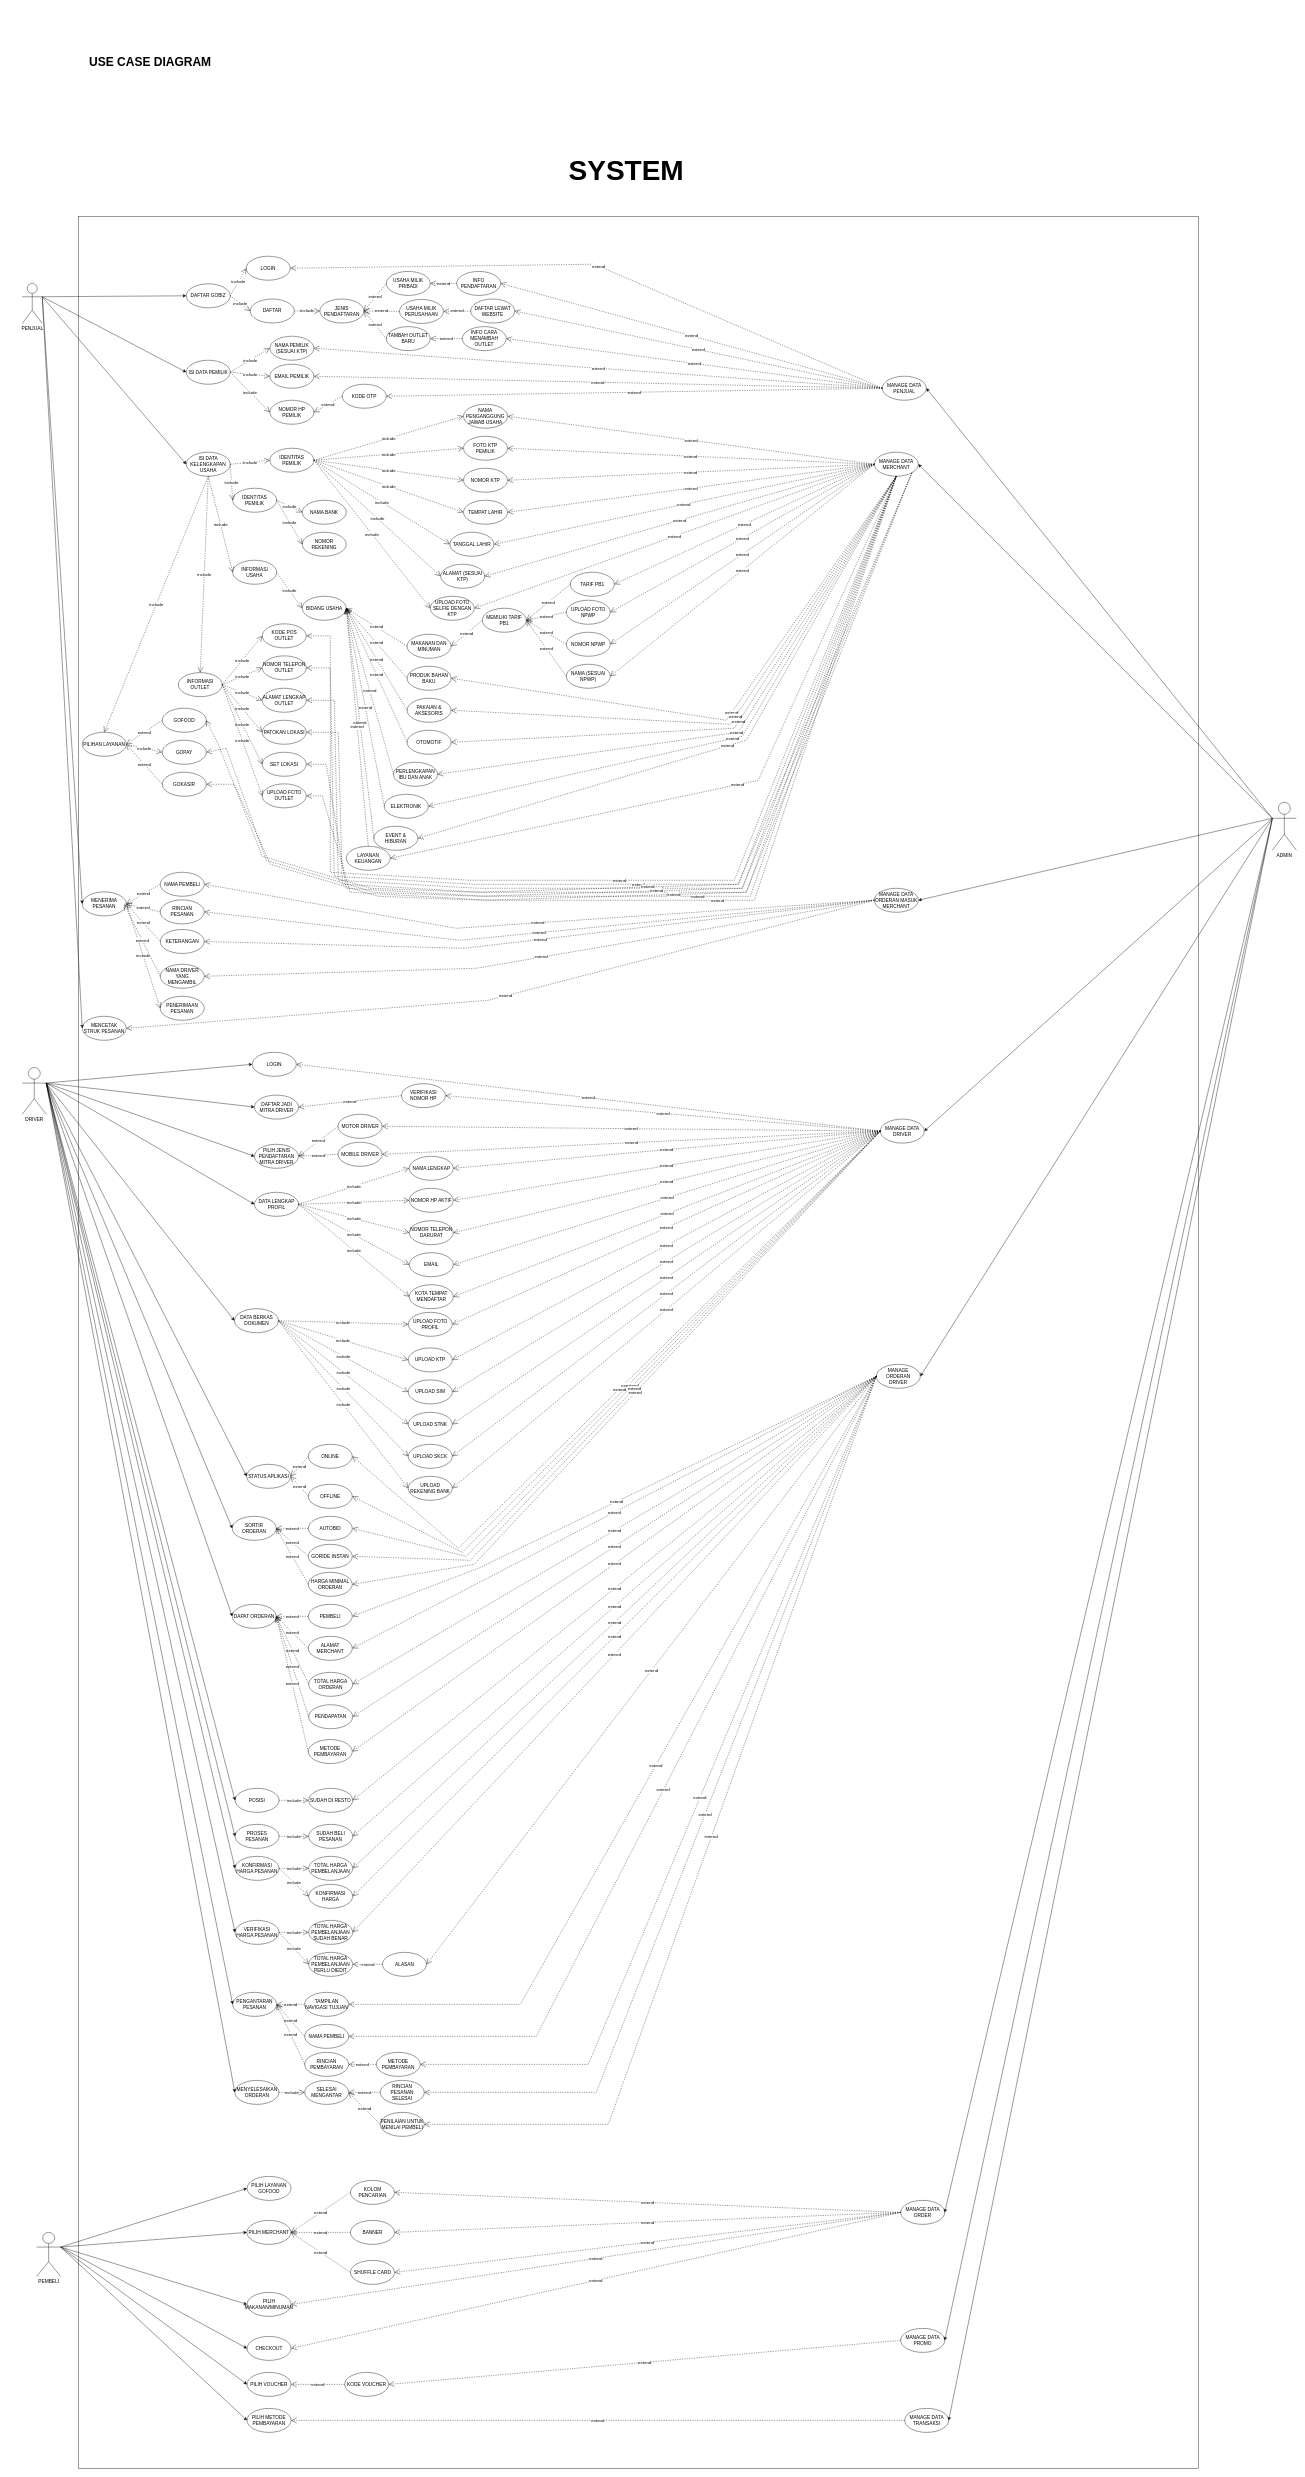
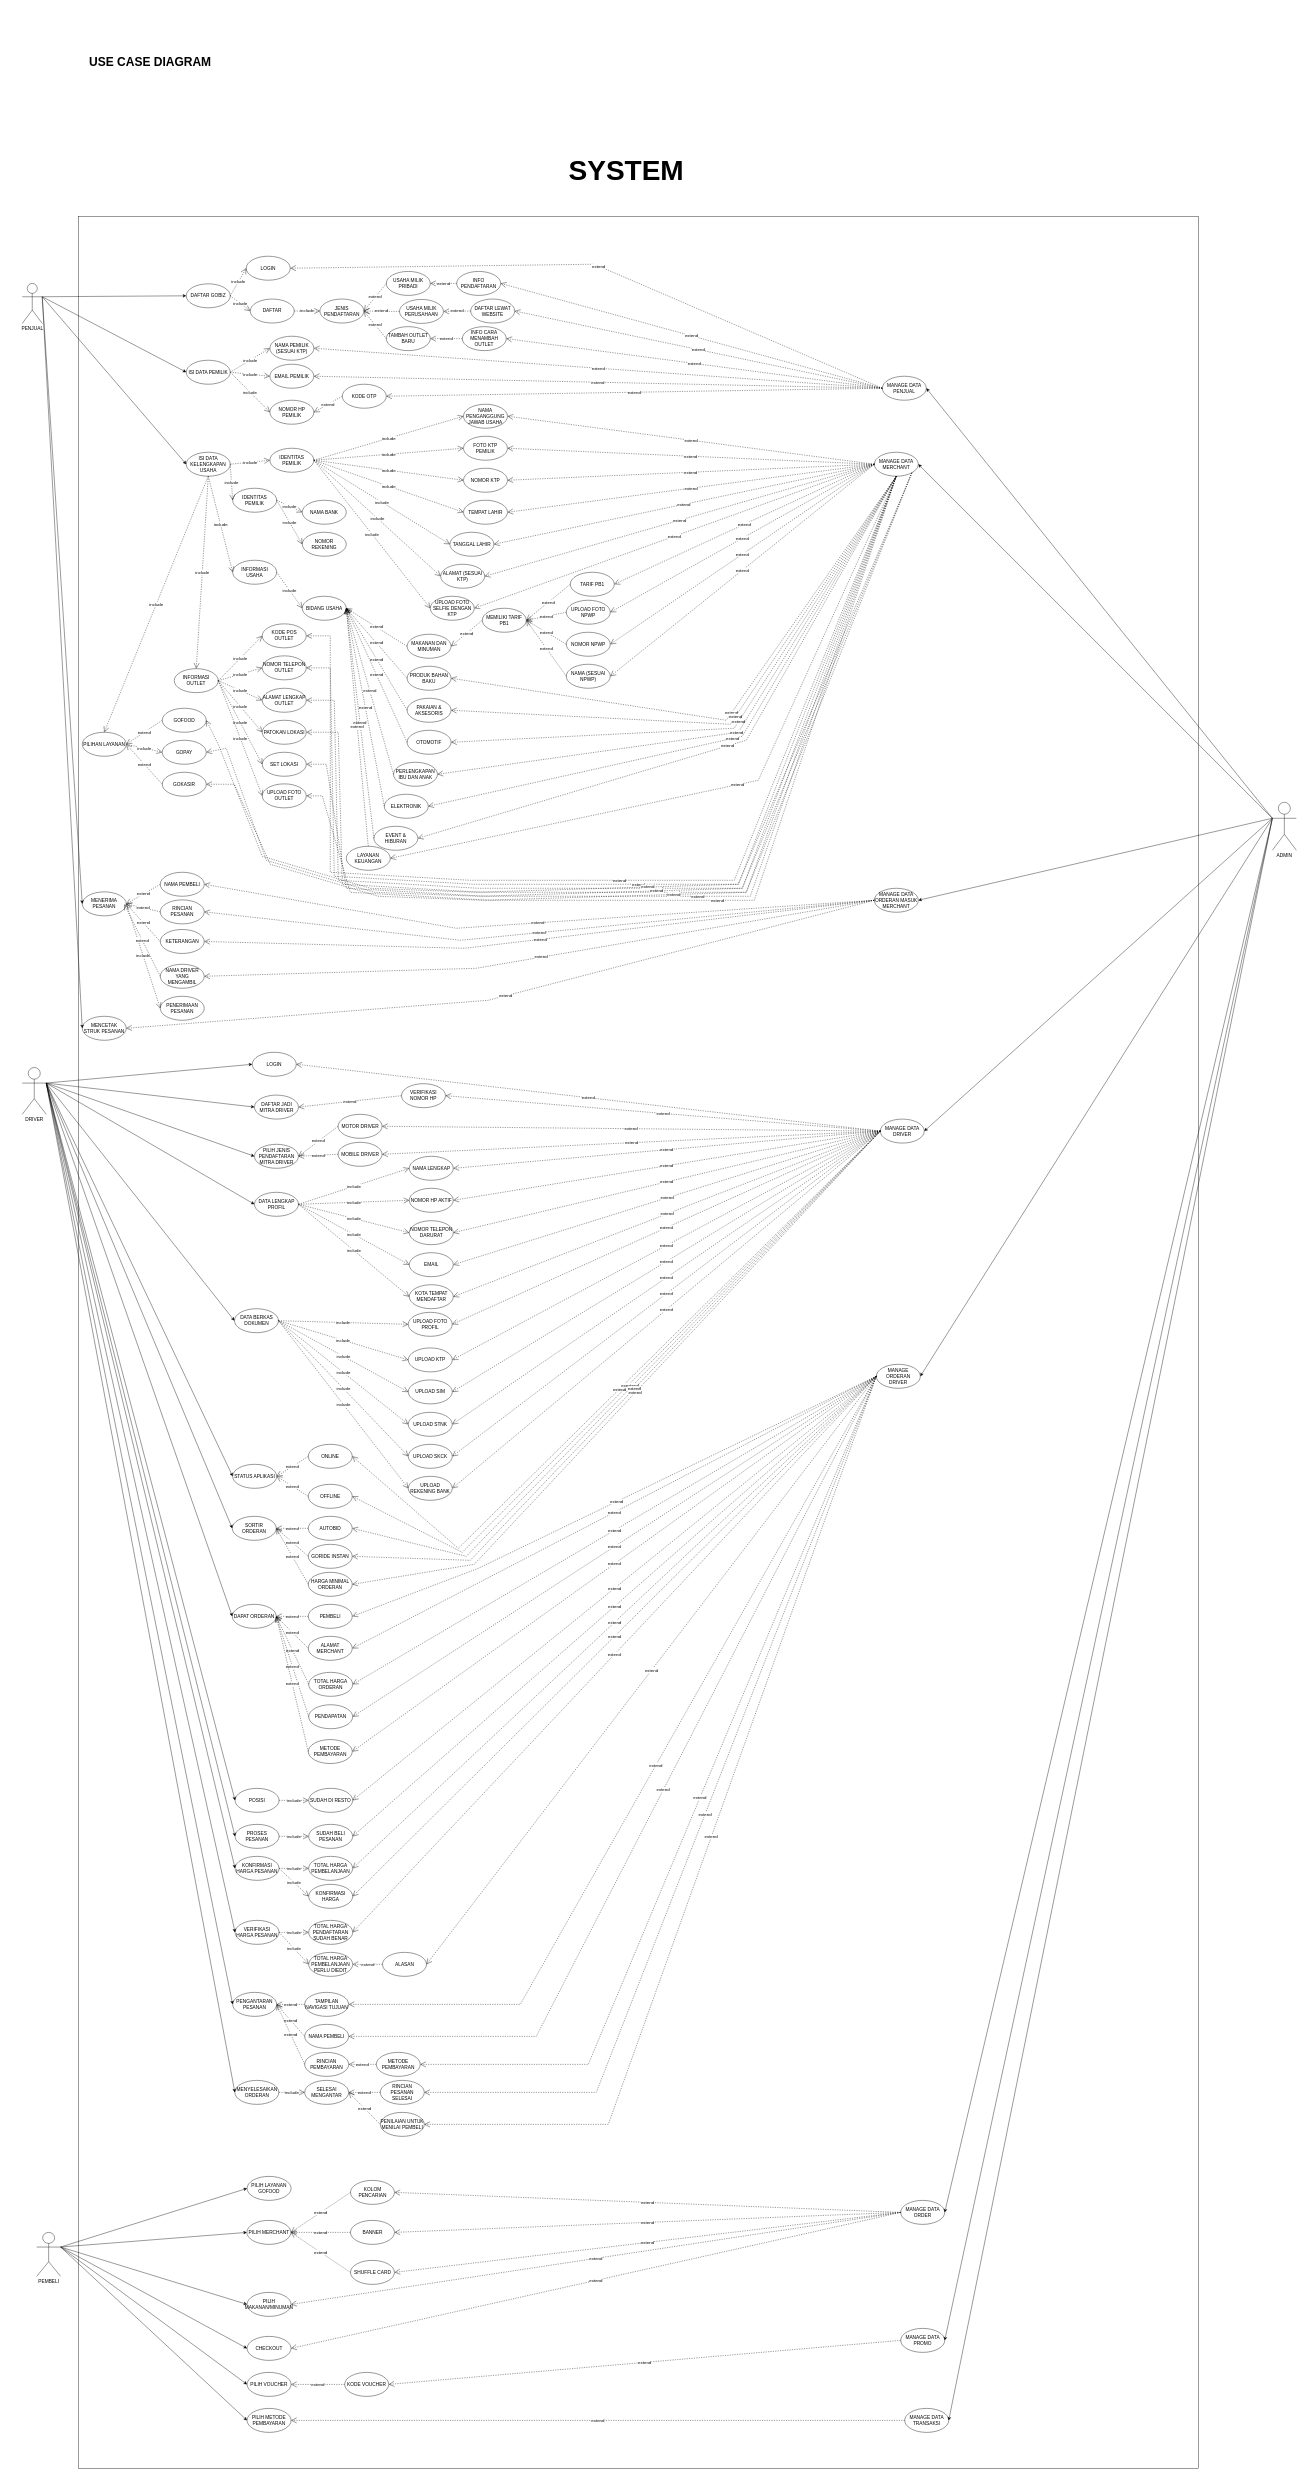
(200, 685) -> (196, 681)
(269, 1476) -> (255, 1476)
(331, 1932) -> (331, 1932)
